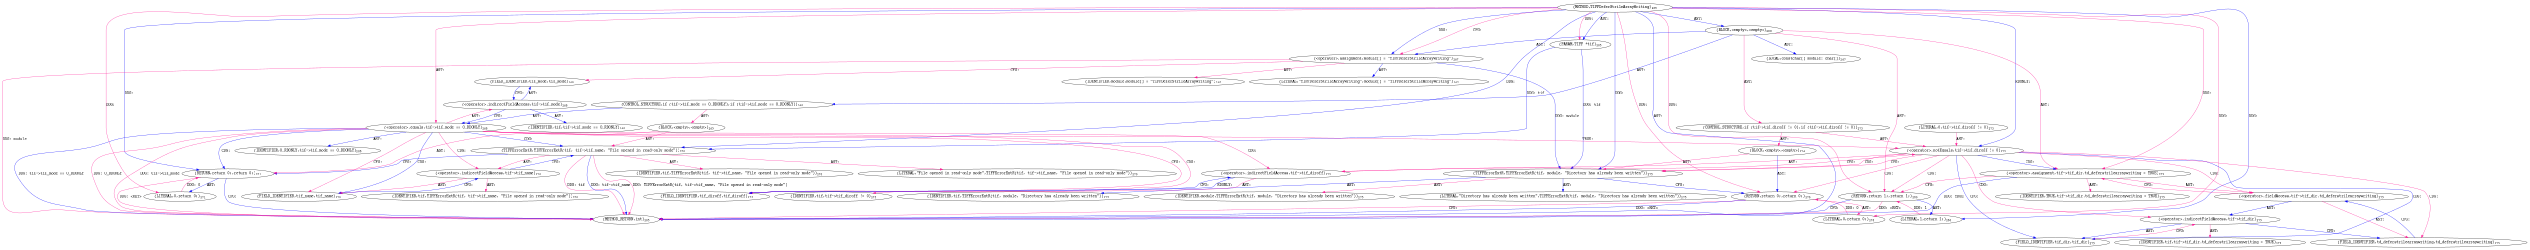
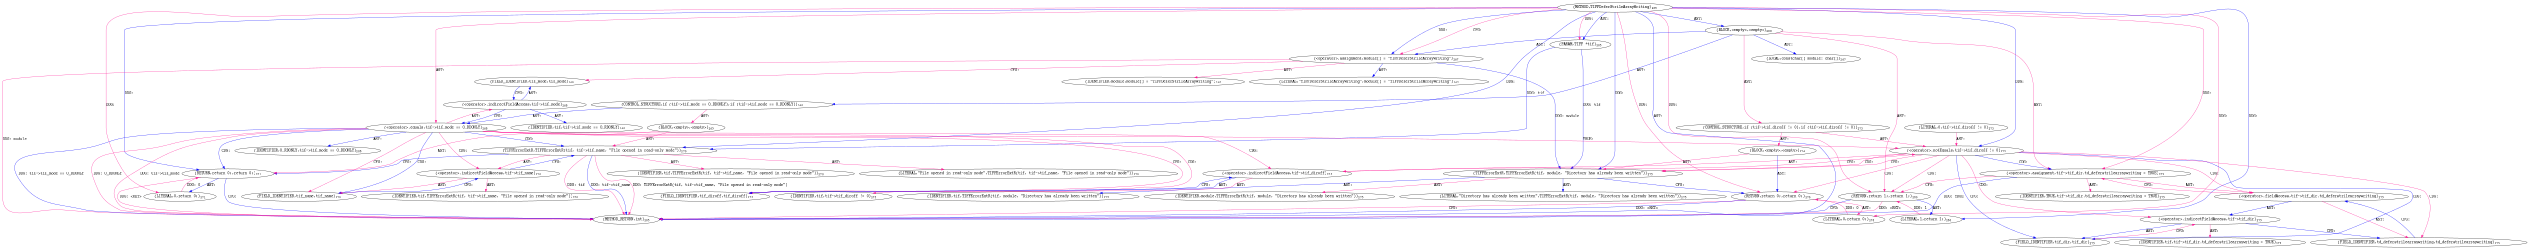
(2024, 82) -> (2021, 82)
(1226, 185) -> (1224, 185)
